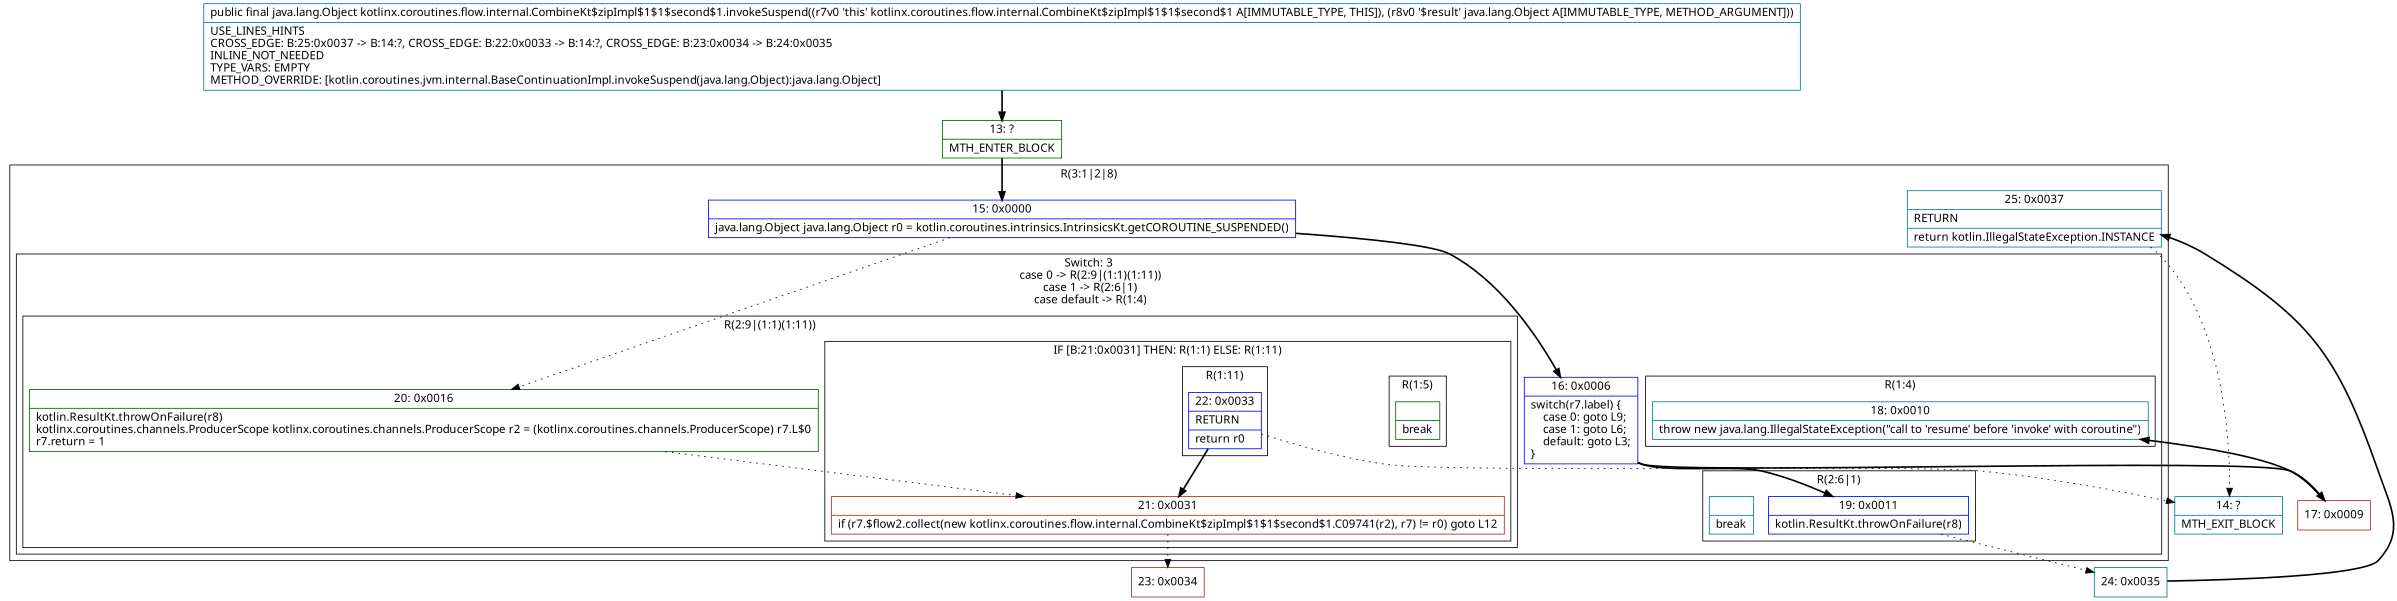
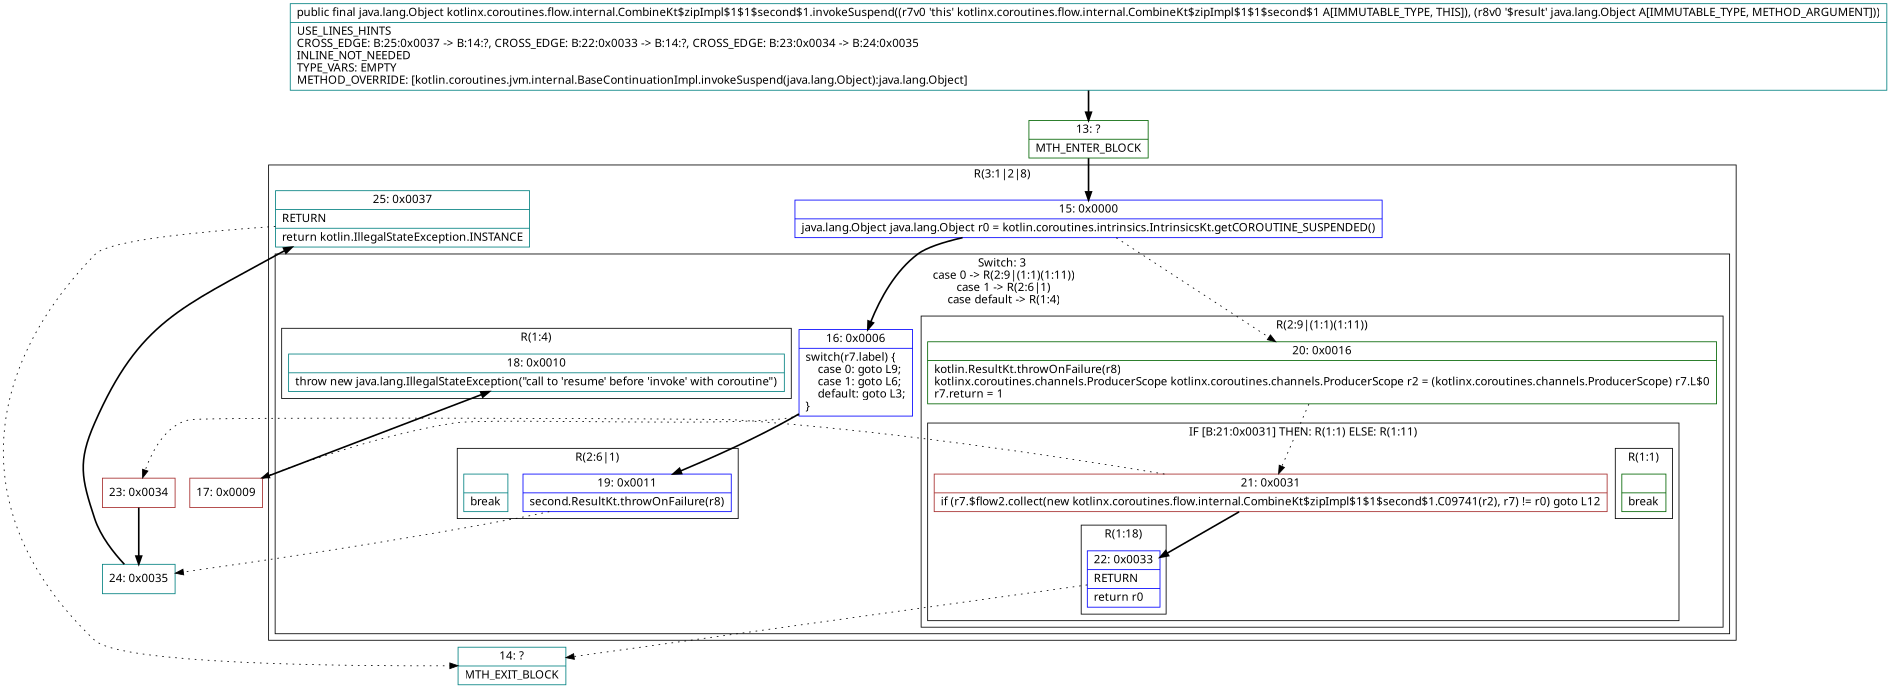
(1225, 376) -> (1124, 535)
(1418, 385) -> (1644, 458)
(2000, 466) -> (450, 424)
(1196, 469) -> (1203, 532)
(1869, 524) -> (627, 502)
none -> (139, 532)
